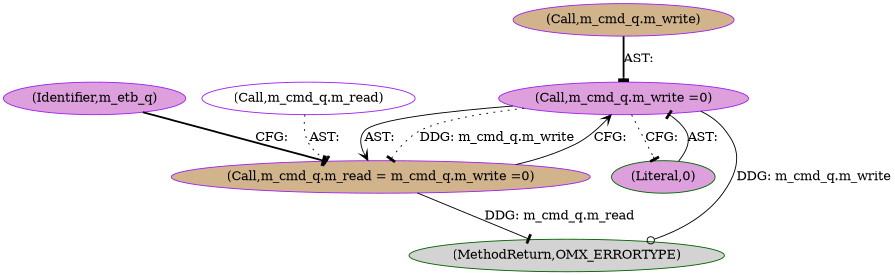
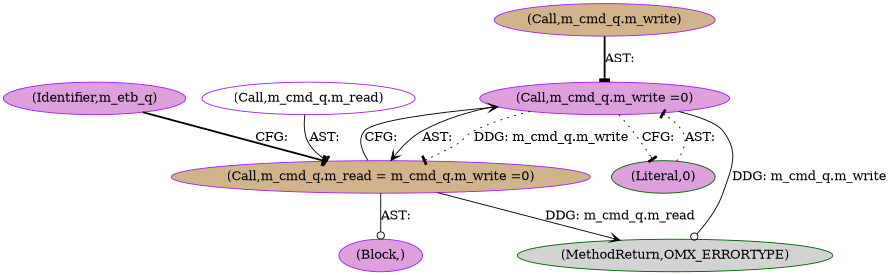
(688, 137) -> (684, 135)
(307, 140) -> (307, 140)
(472, 215) -> (524, 215)
none -> (381, 255)
